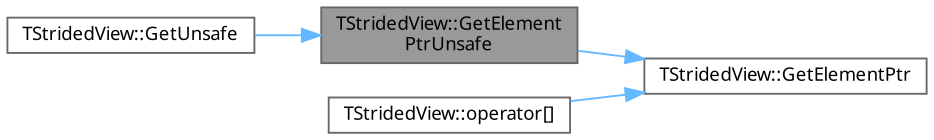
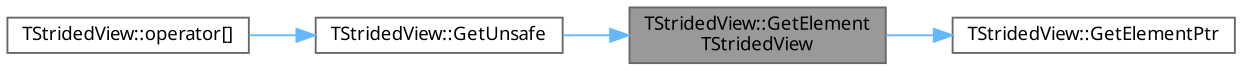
(449, 35) -> (758, 35)
(598, 98) -> (272, 35)
